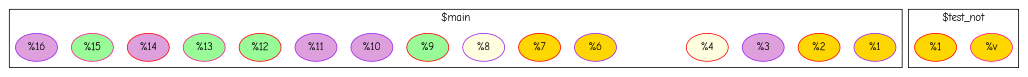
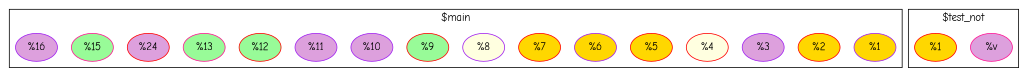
(148, 47) -> (148, 47)
none -> (651, 47)
(991, 47) -> (991, 47)
